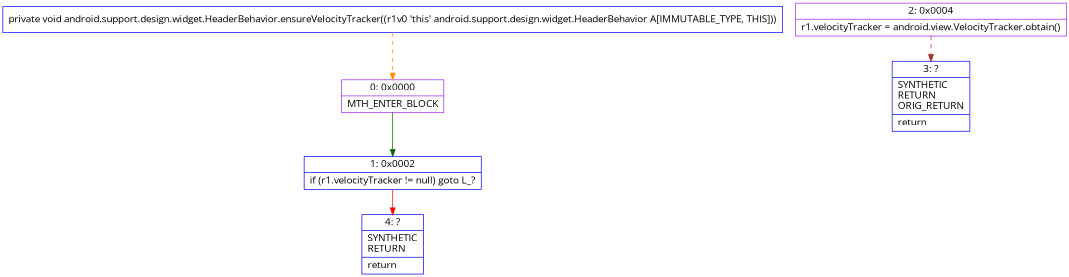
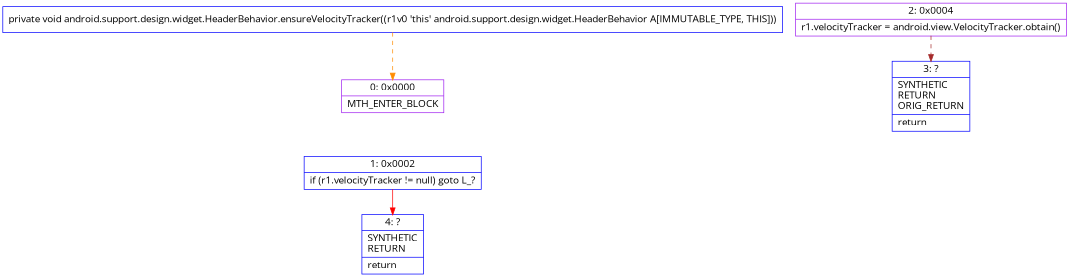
(393, 131) -> none
